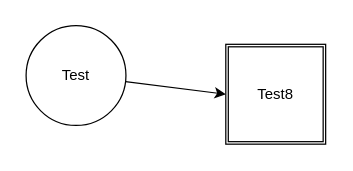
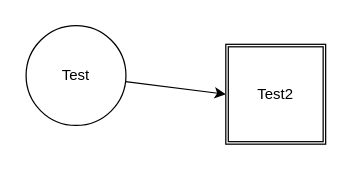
(276, 94) -> (276, 94)
